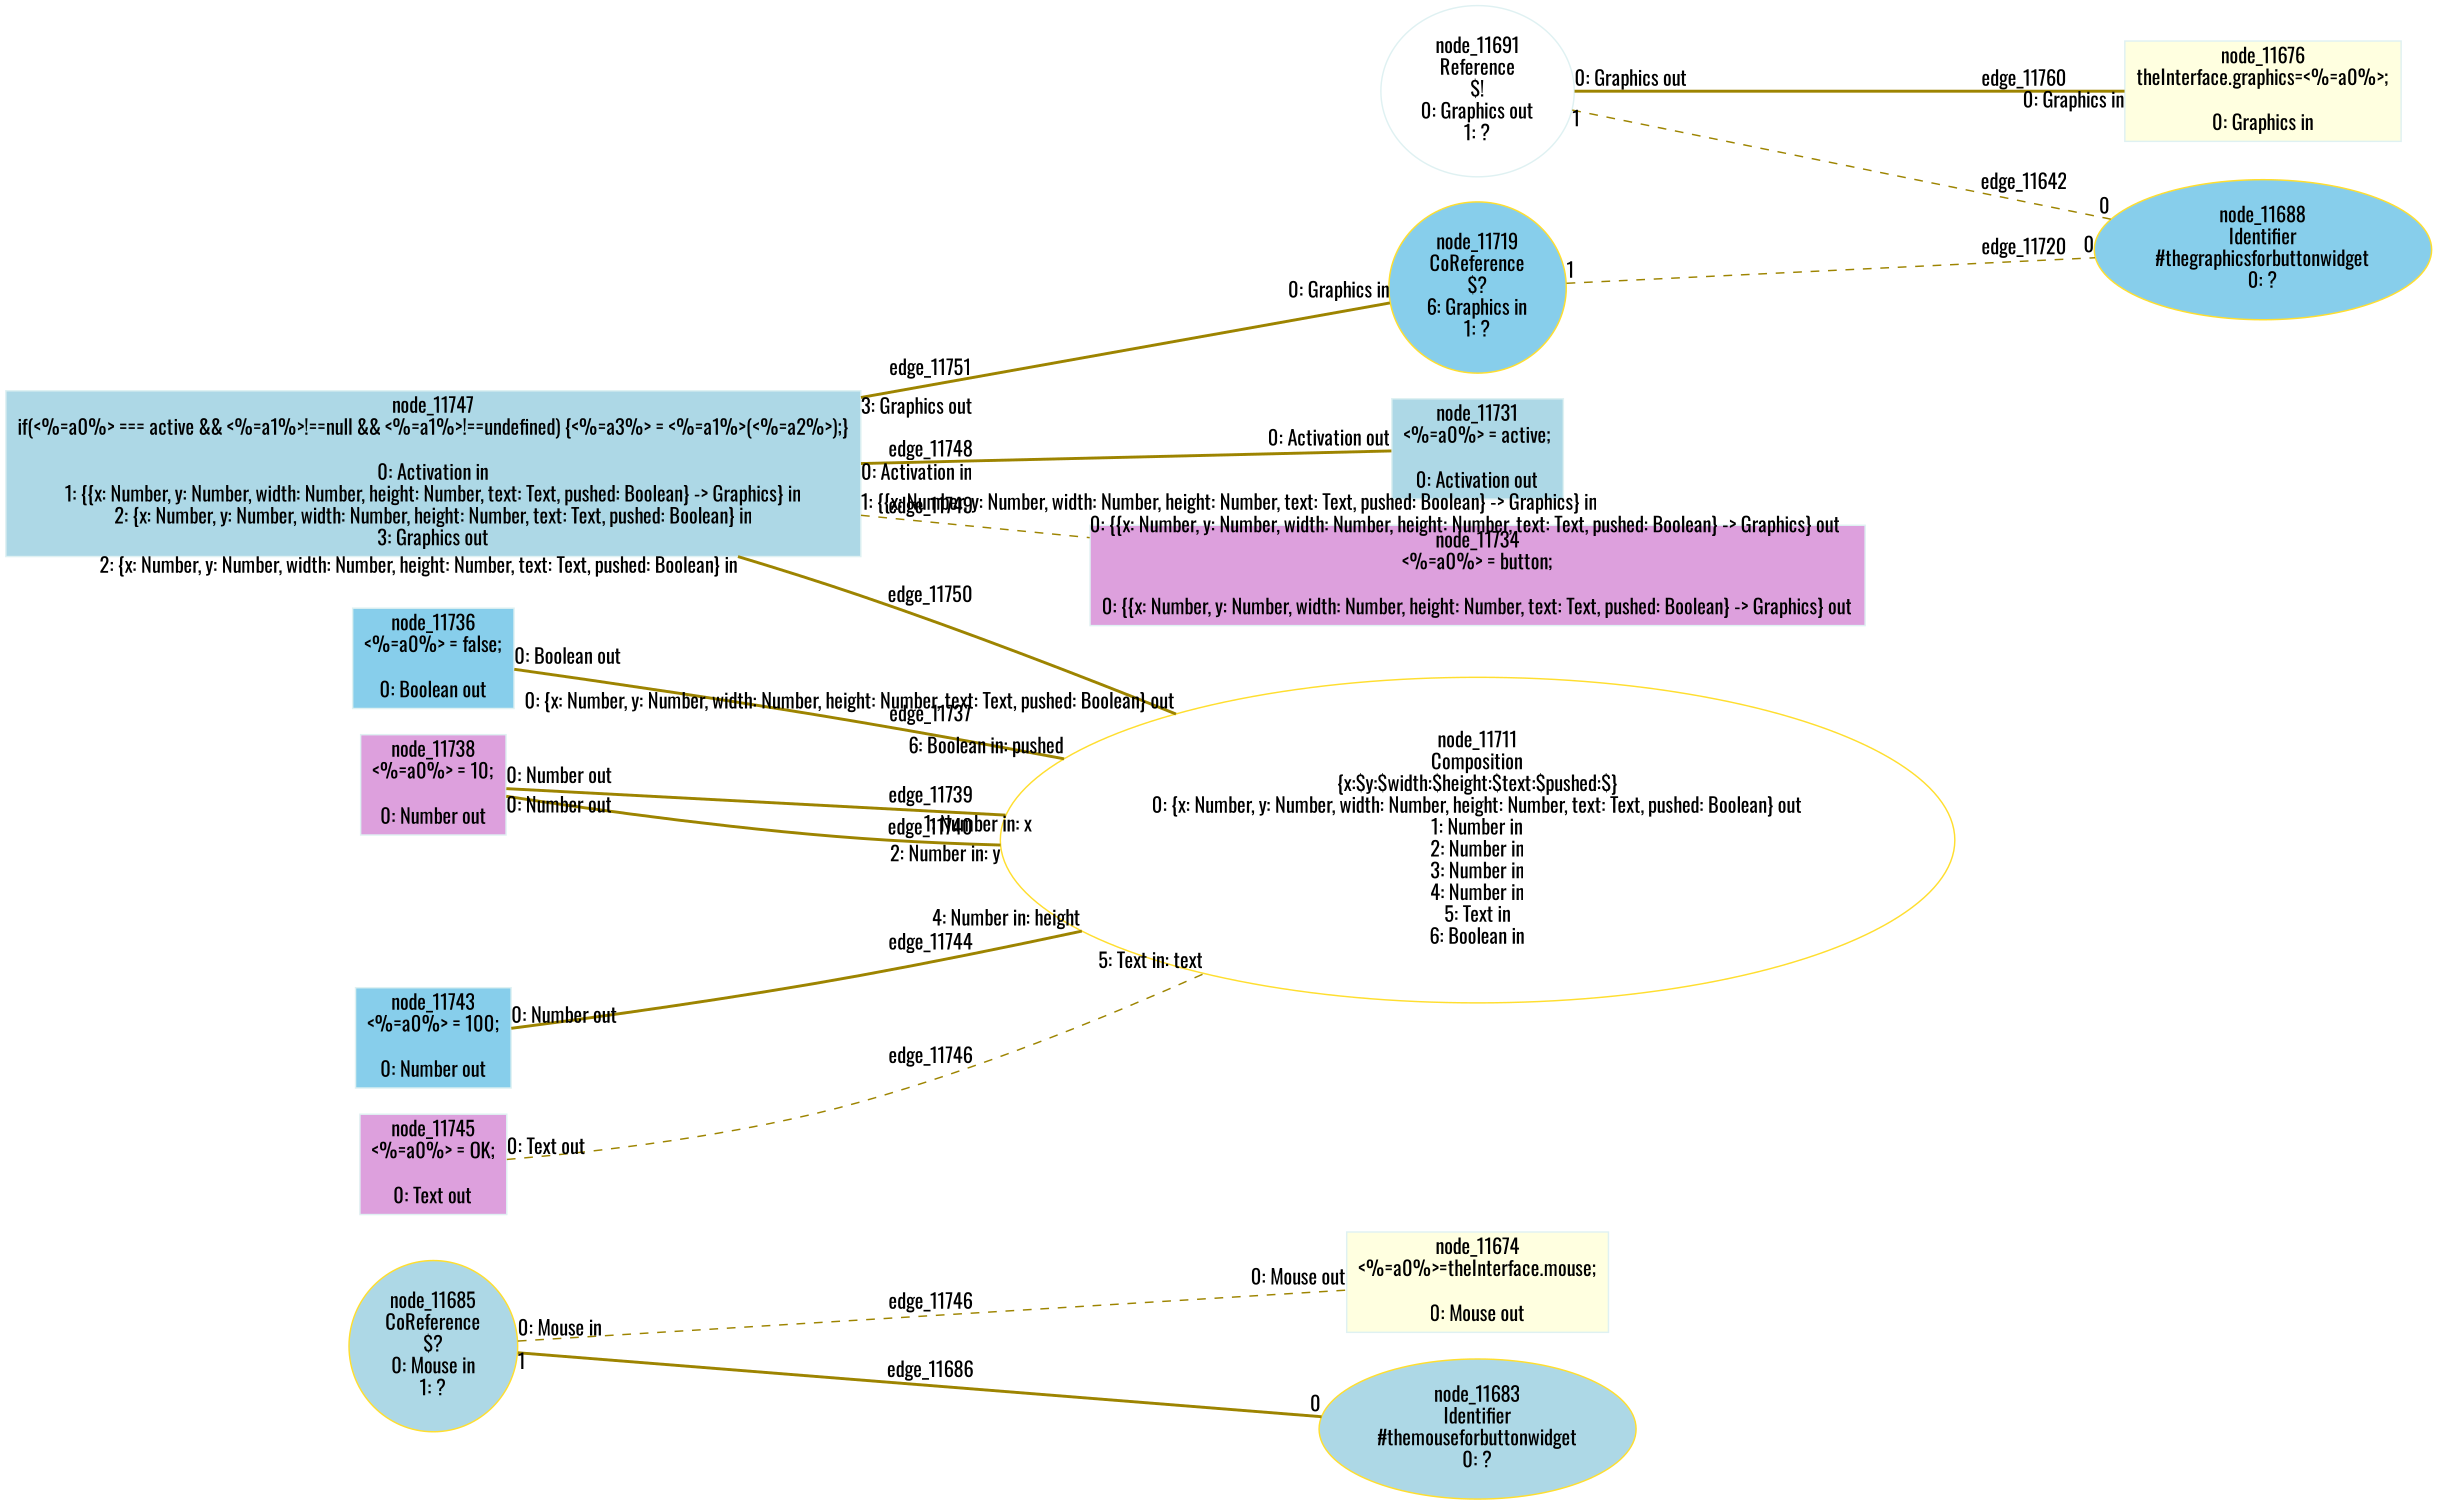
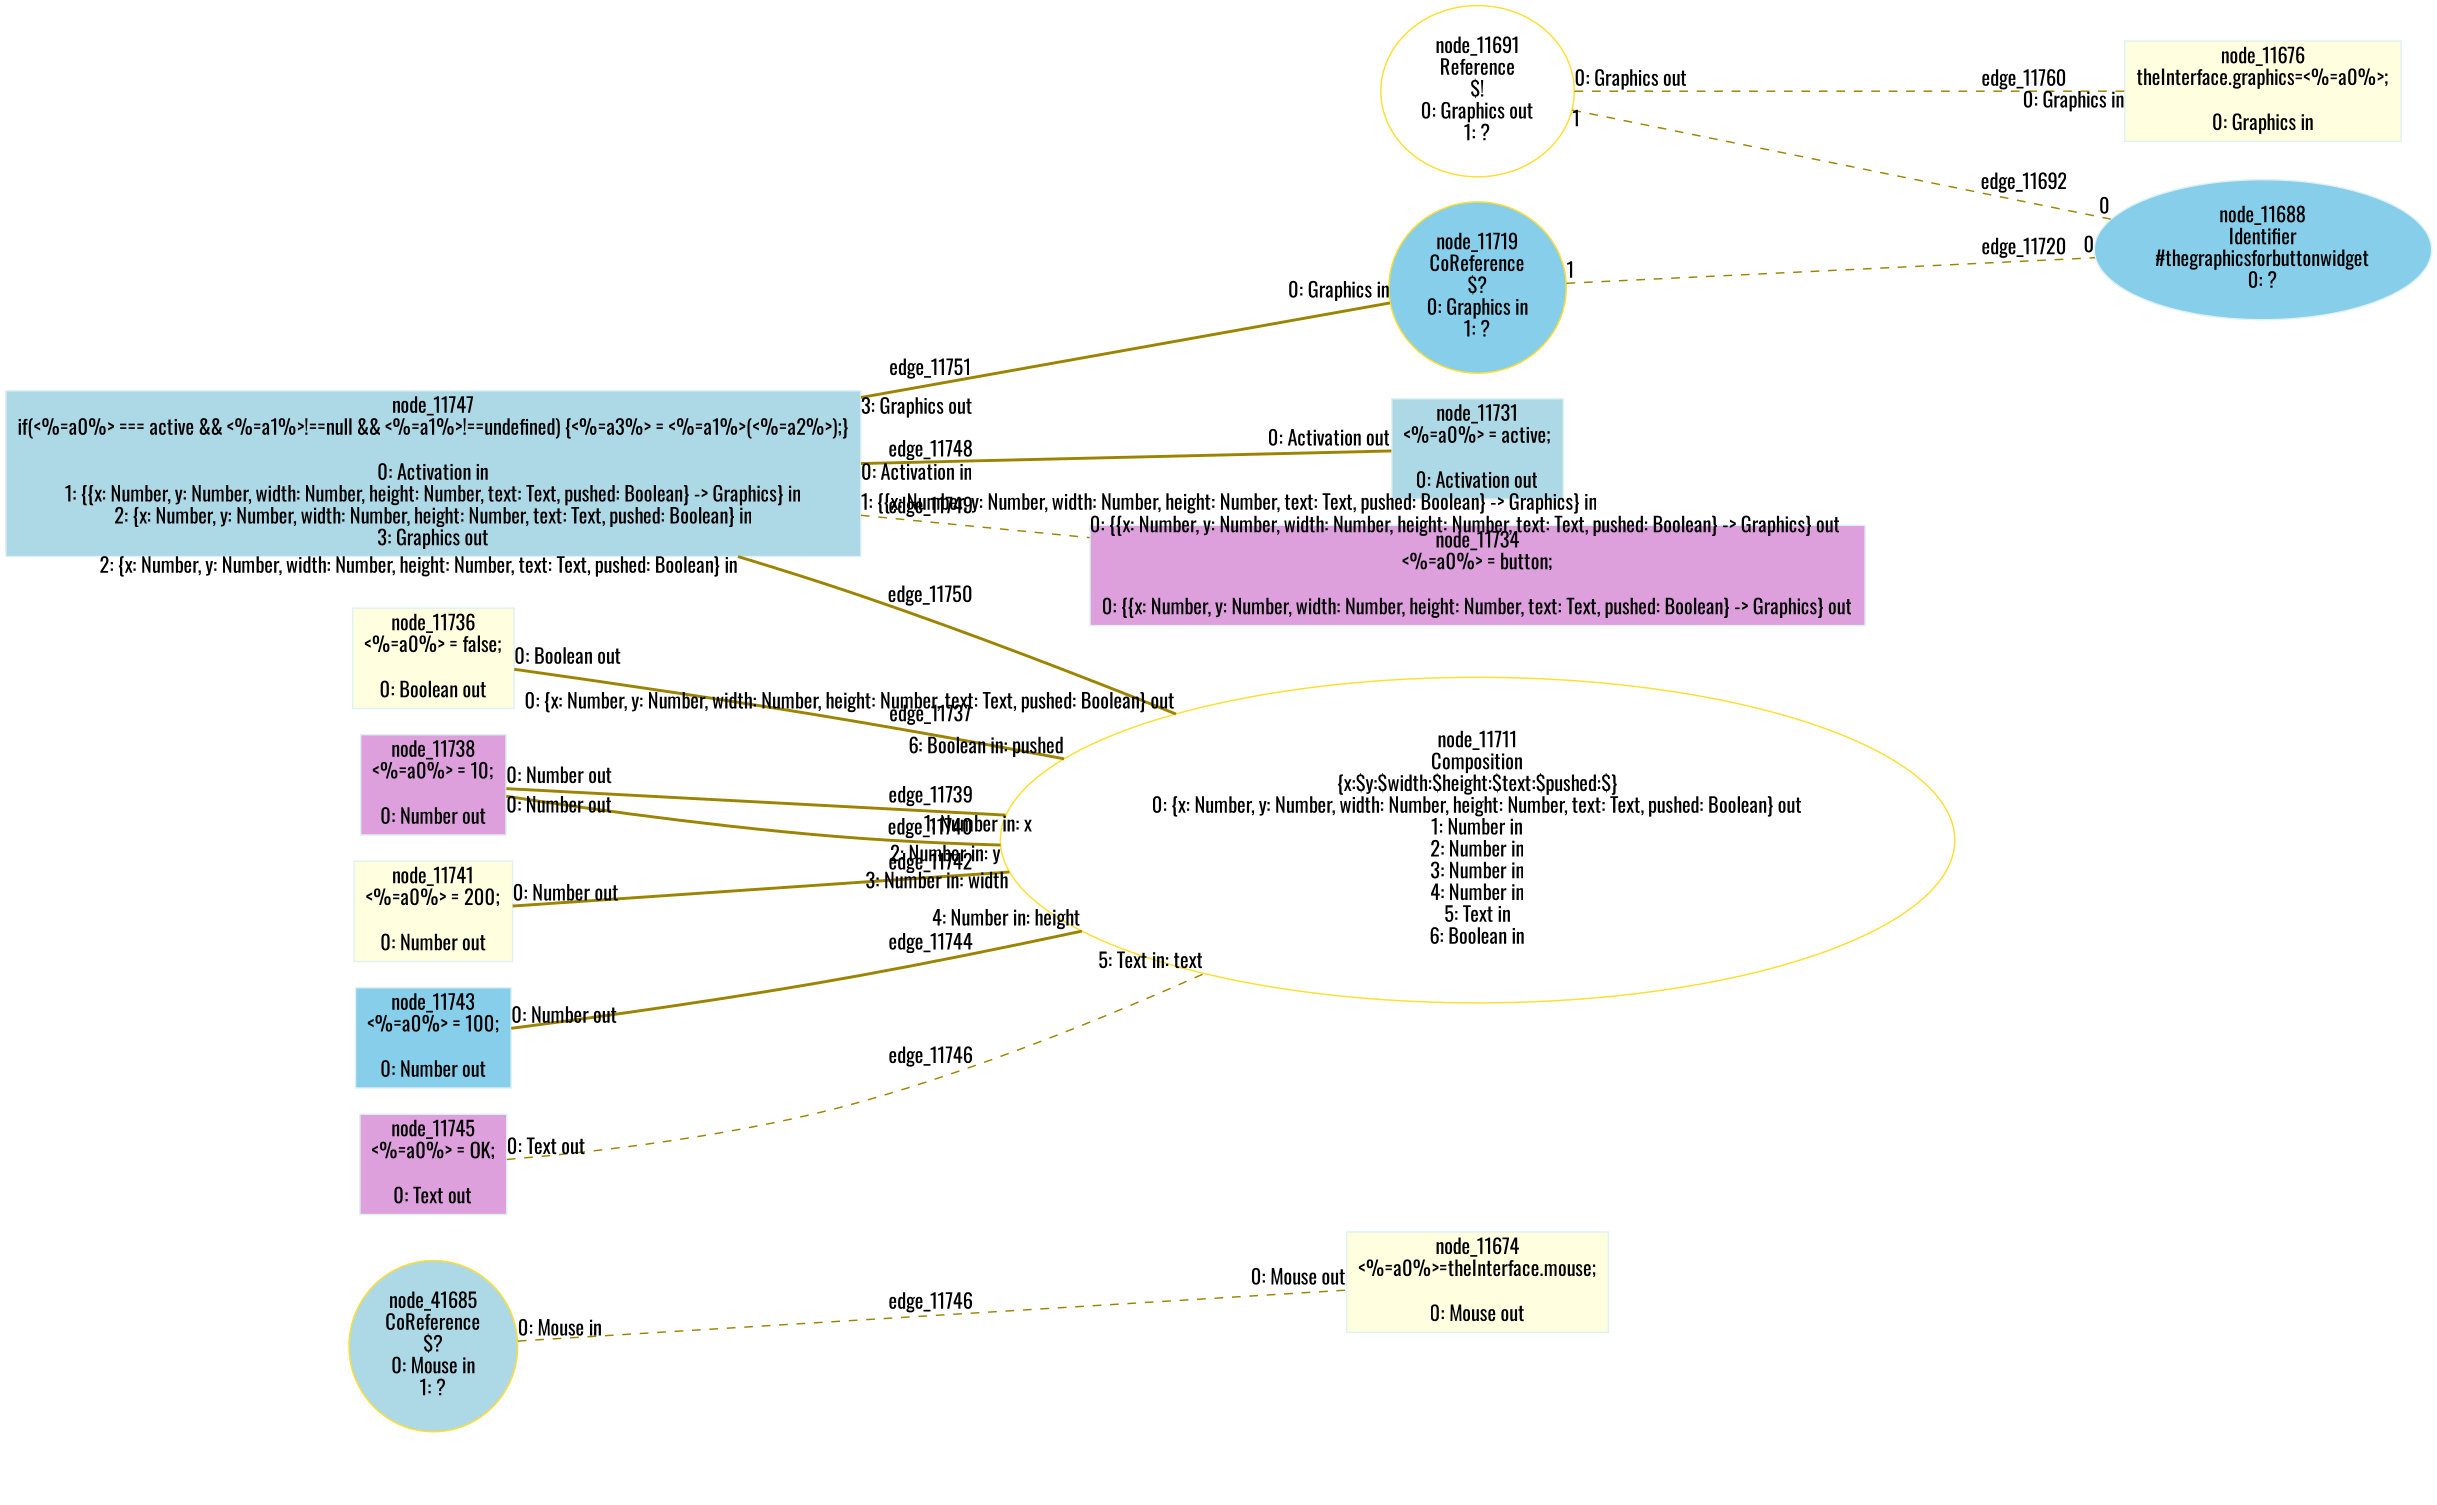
(1478, 91) -> (1478, 91)
(1850, 91) -> (1850, 91)
(2024, 184) -> (2024, 184)
(2263, 250) -> (2263, 250)
(1478, 288) -> (1478, 288)
(433, 658) -> (433, 658)
none -> (433, 911)
(433, 1346) -> (433, 1346)
(1478, 1429) -> none
